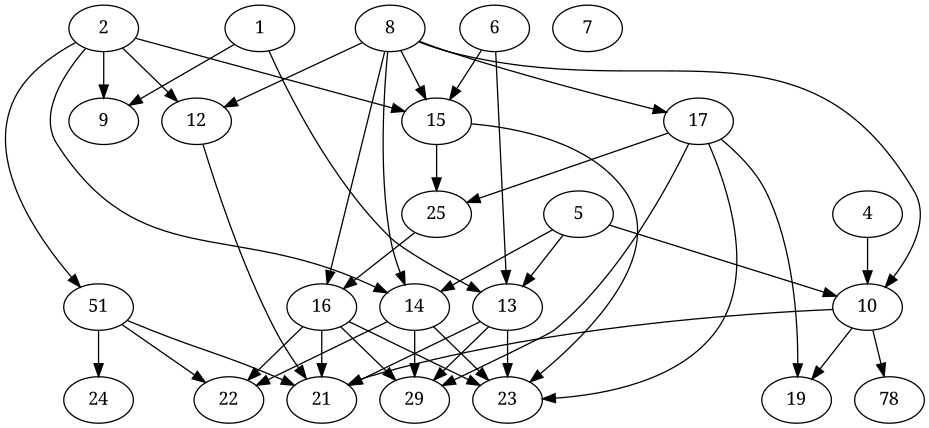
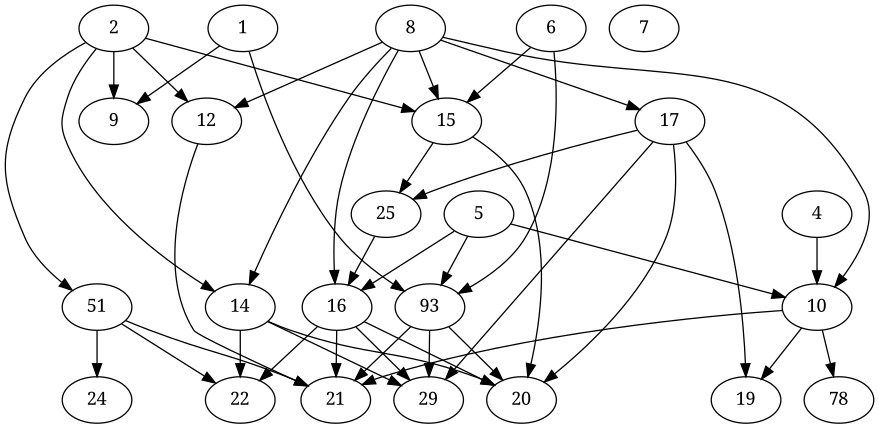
(498, 260) -> (413, 257)
(508, 307) -> (430, 307)
(508, 400) -> (522, 400)
